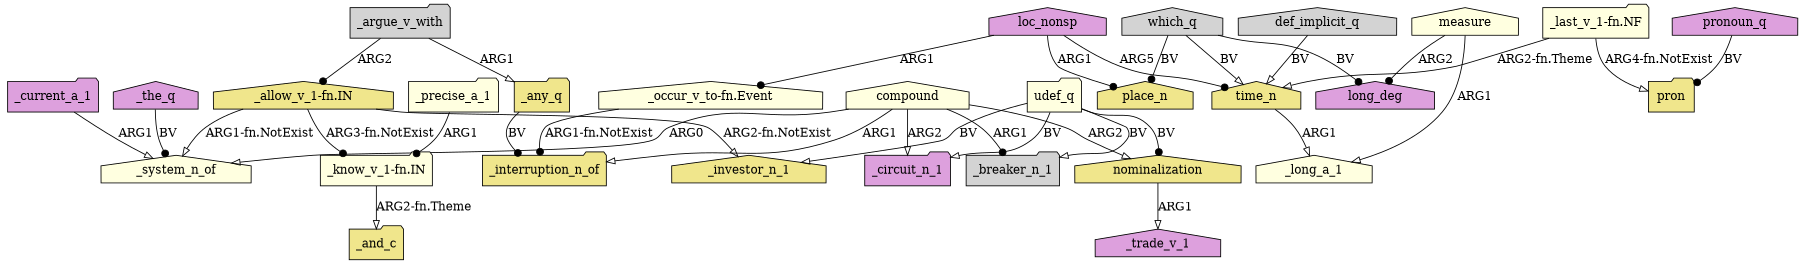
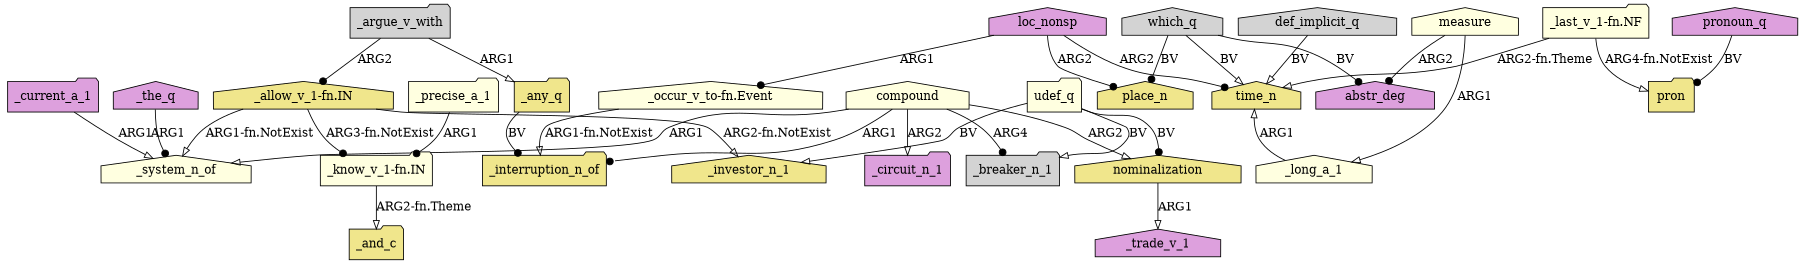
(1075, 60) -> (1075, 60)
(1137, 60) -> (1137, 60)
(1375, 97) -> (1375, 97)
(558, 121) -> (558, 121)
(1294, 126) -> (1263, 144)
(168, 134) -> (168, 134)
(687, 134) -> (687, 134)
(1011, 134) -> (1011, 134)
(1013, 150) -> none
(758, 153) -> (758, 153)
